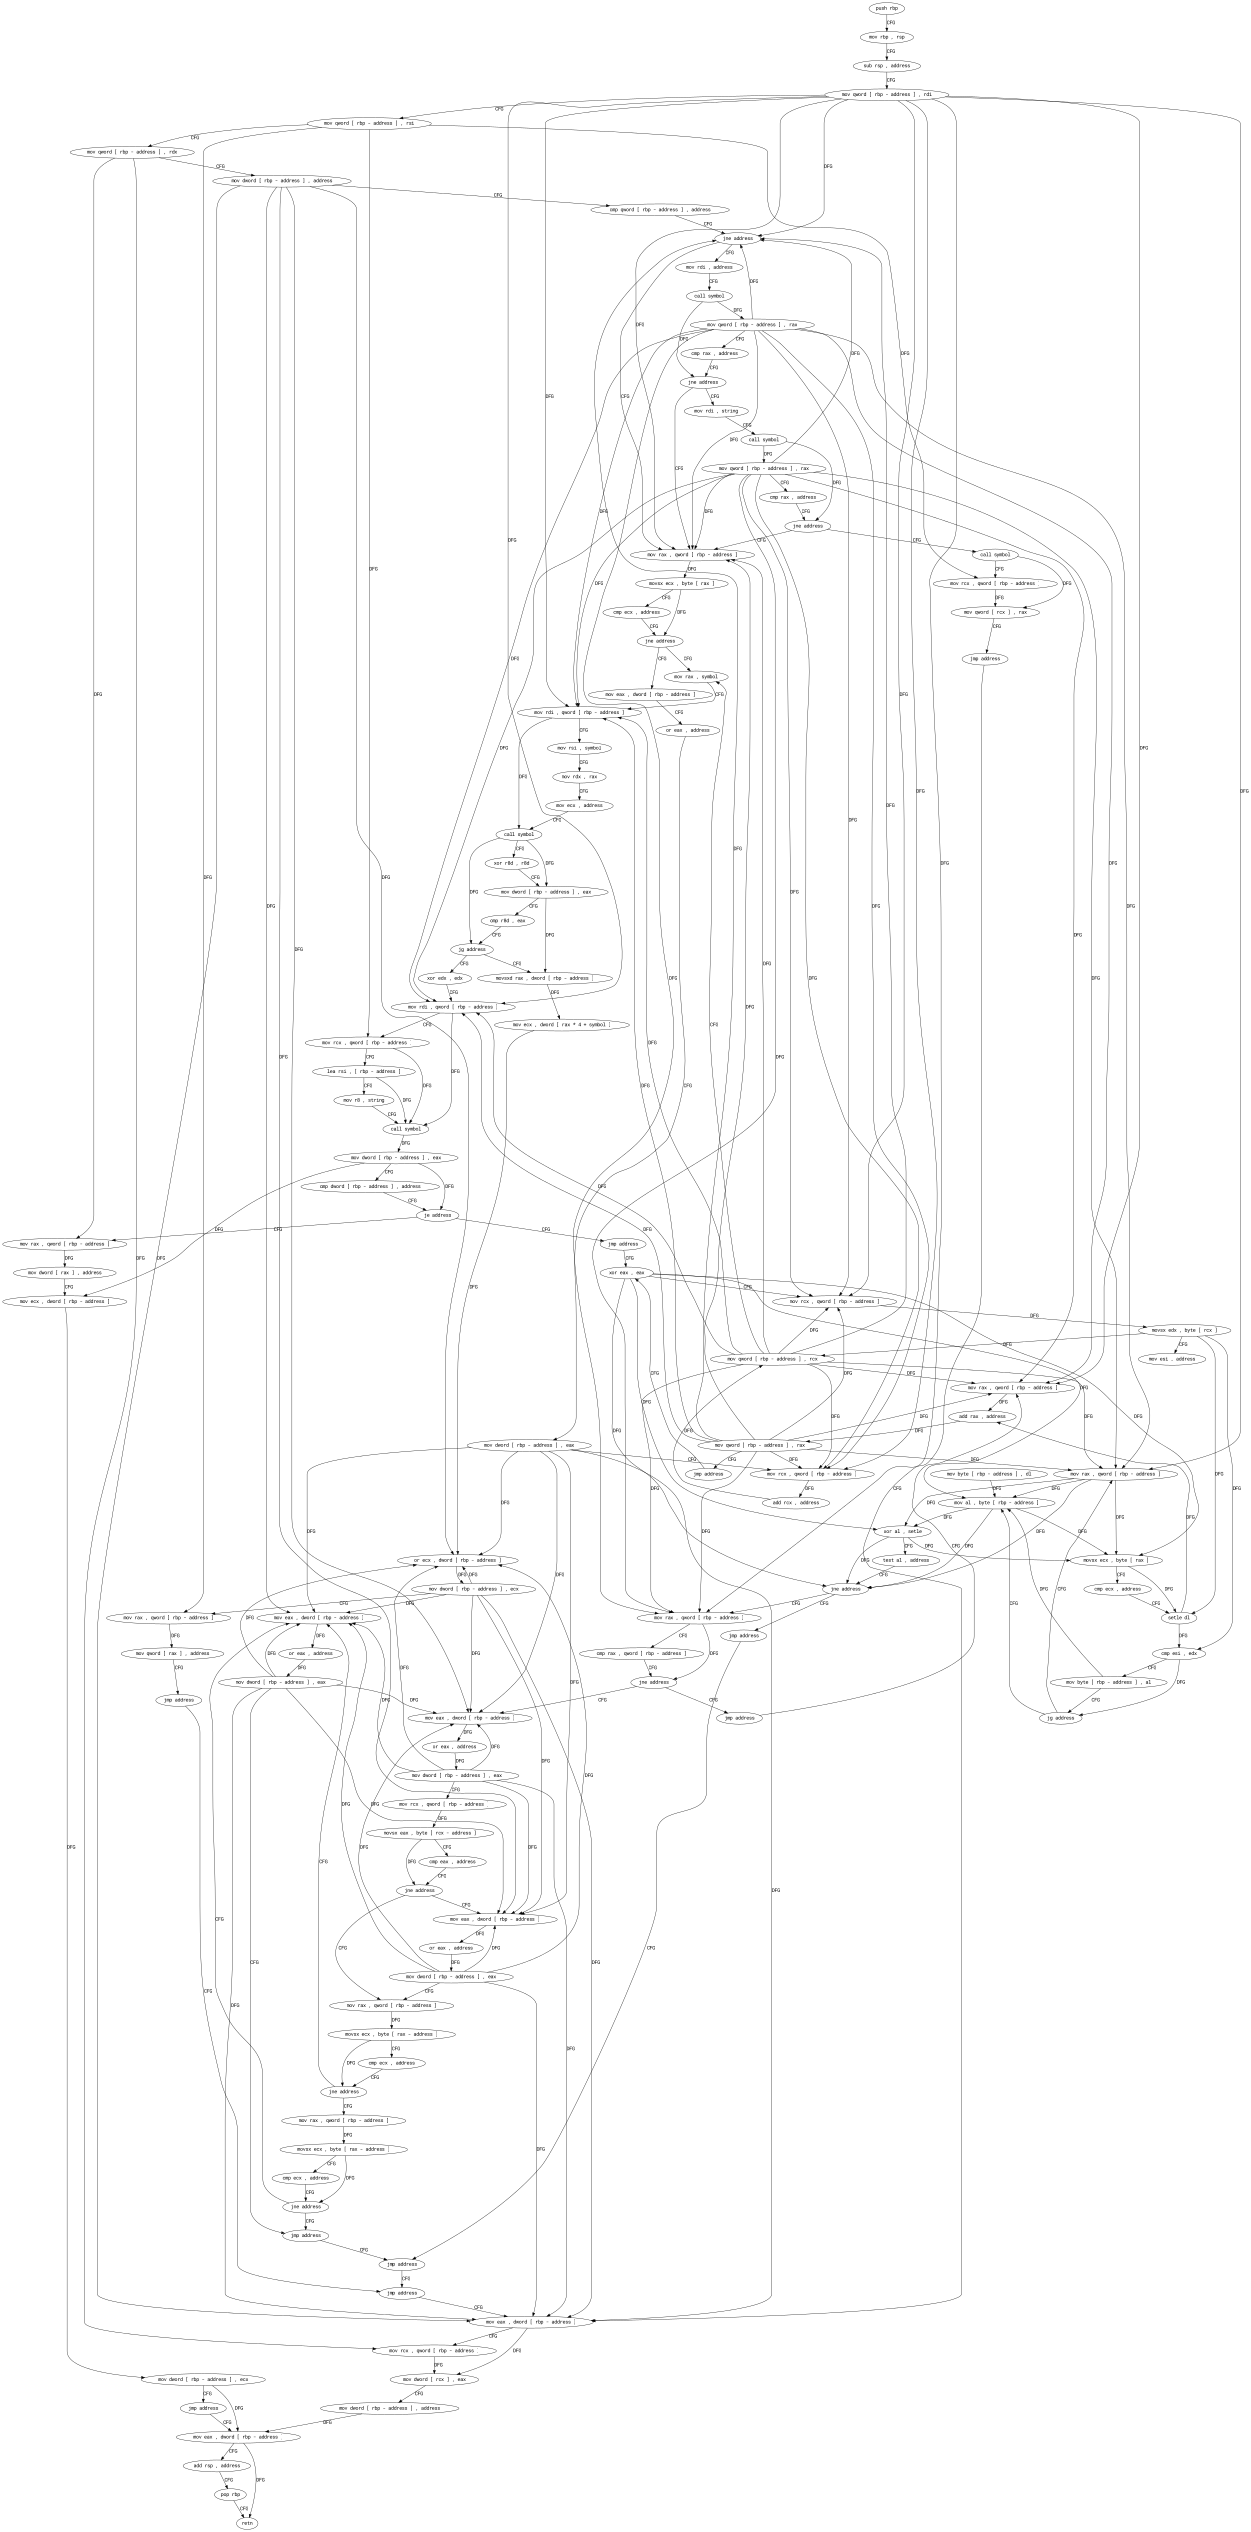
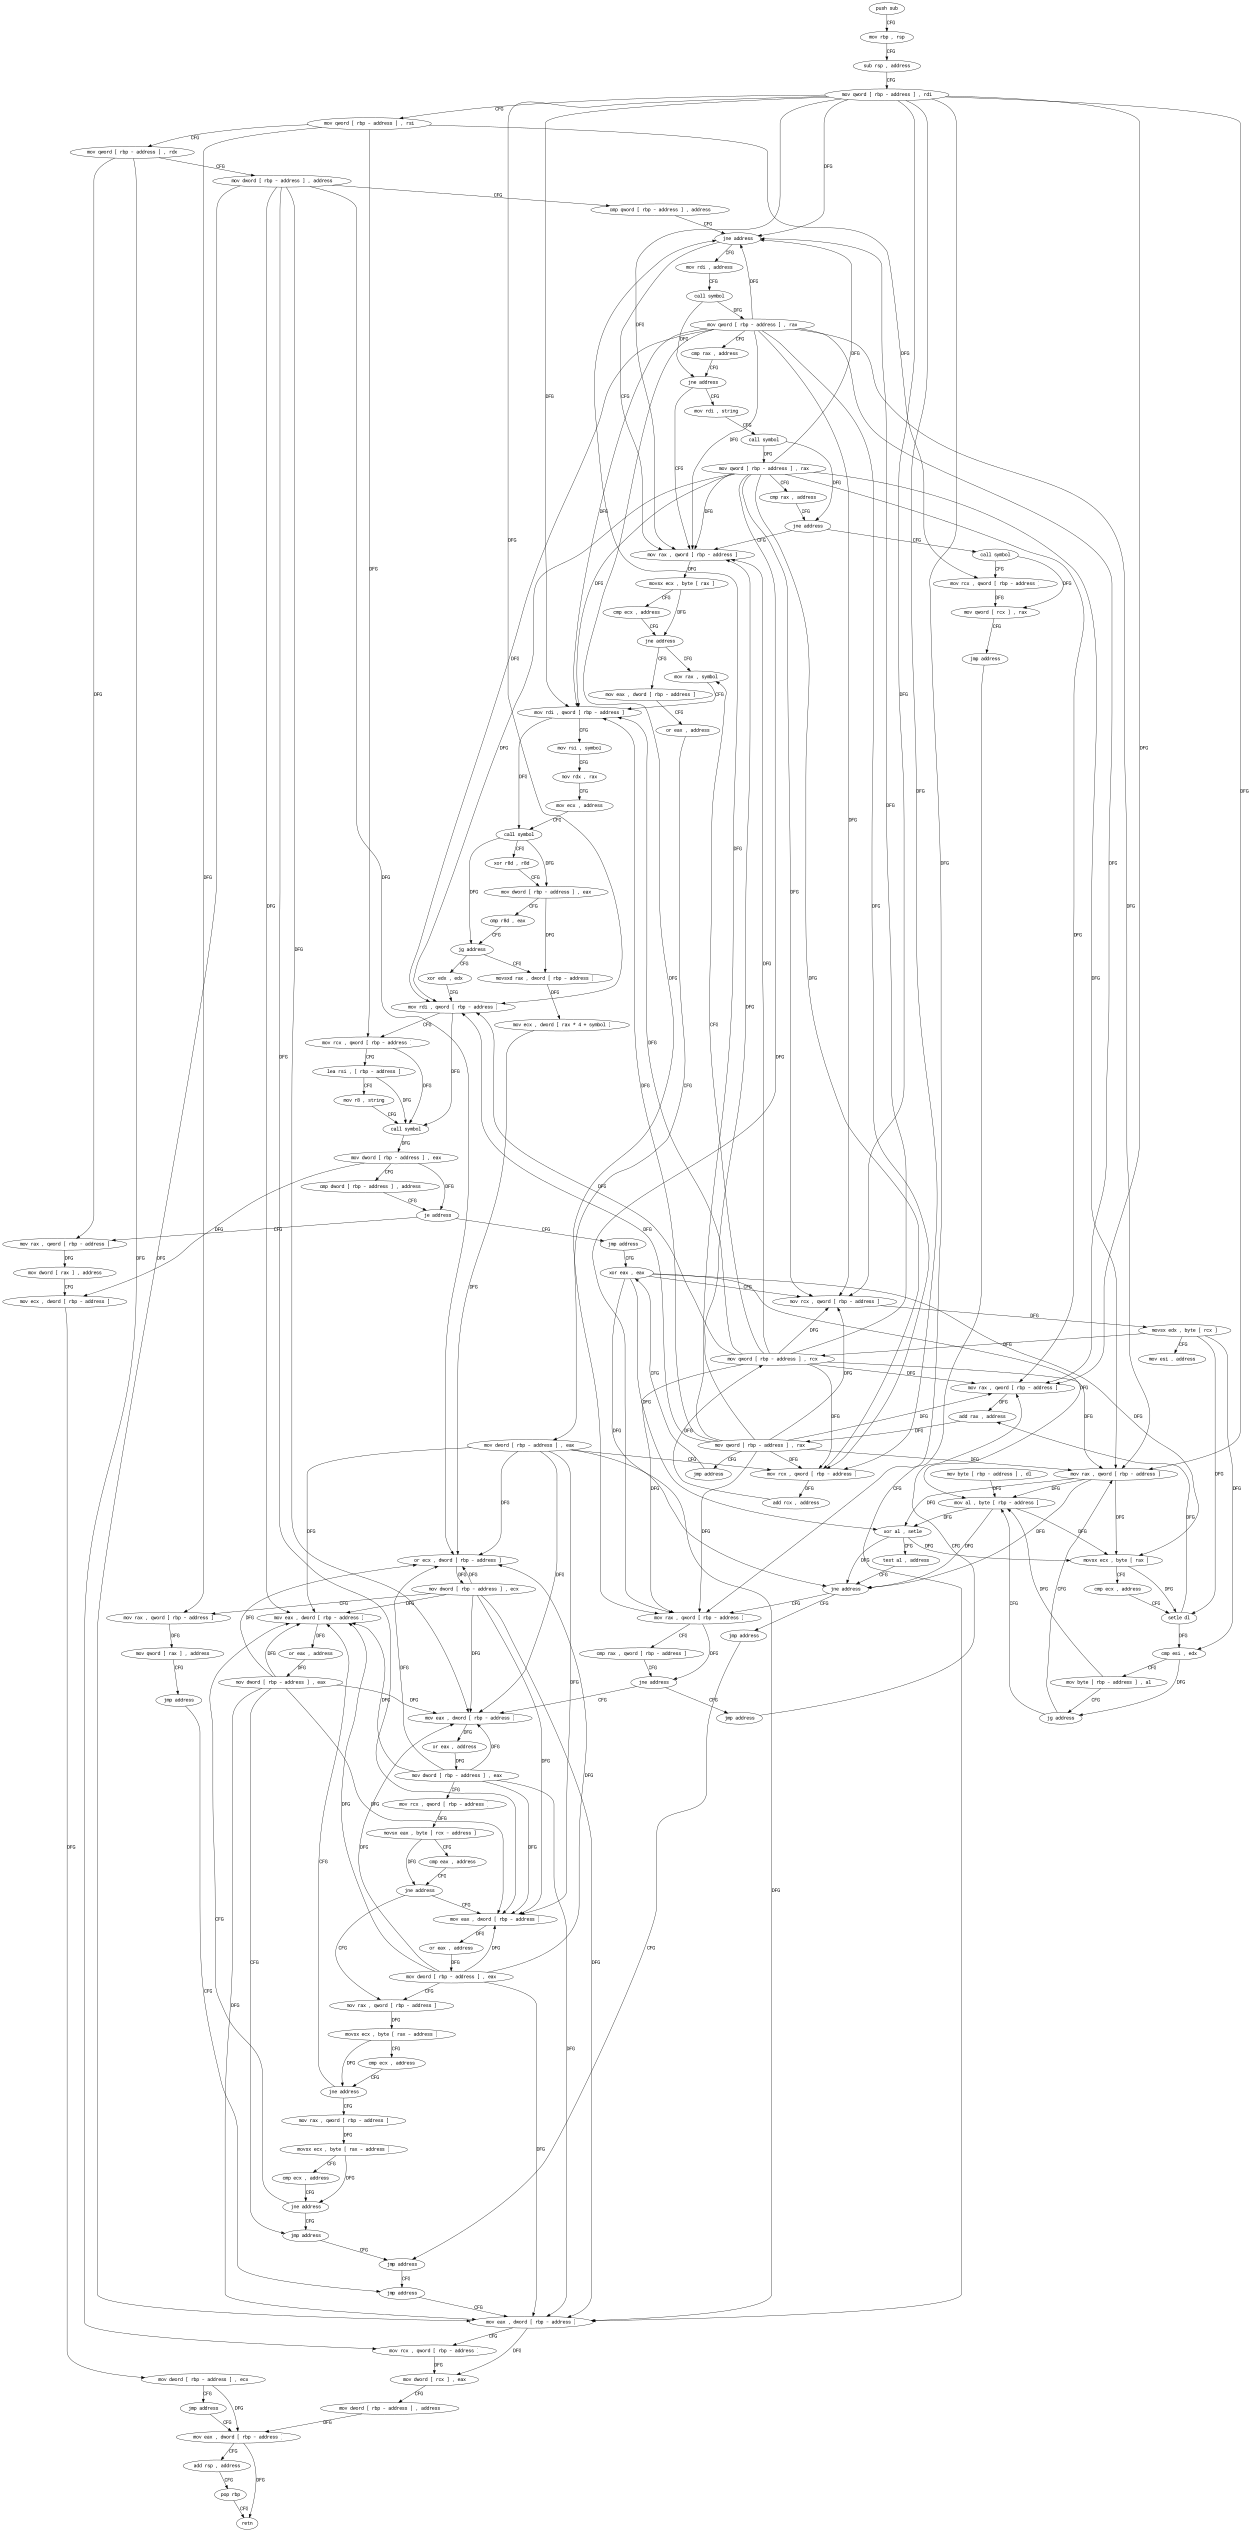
(887, 9) -> (887, 9)
